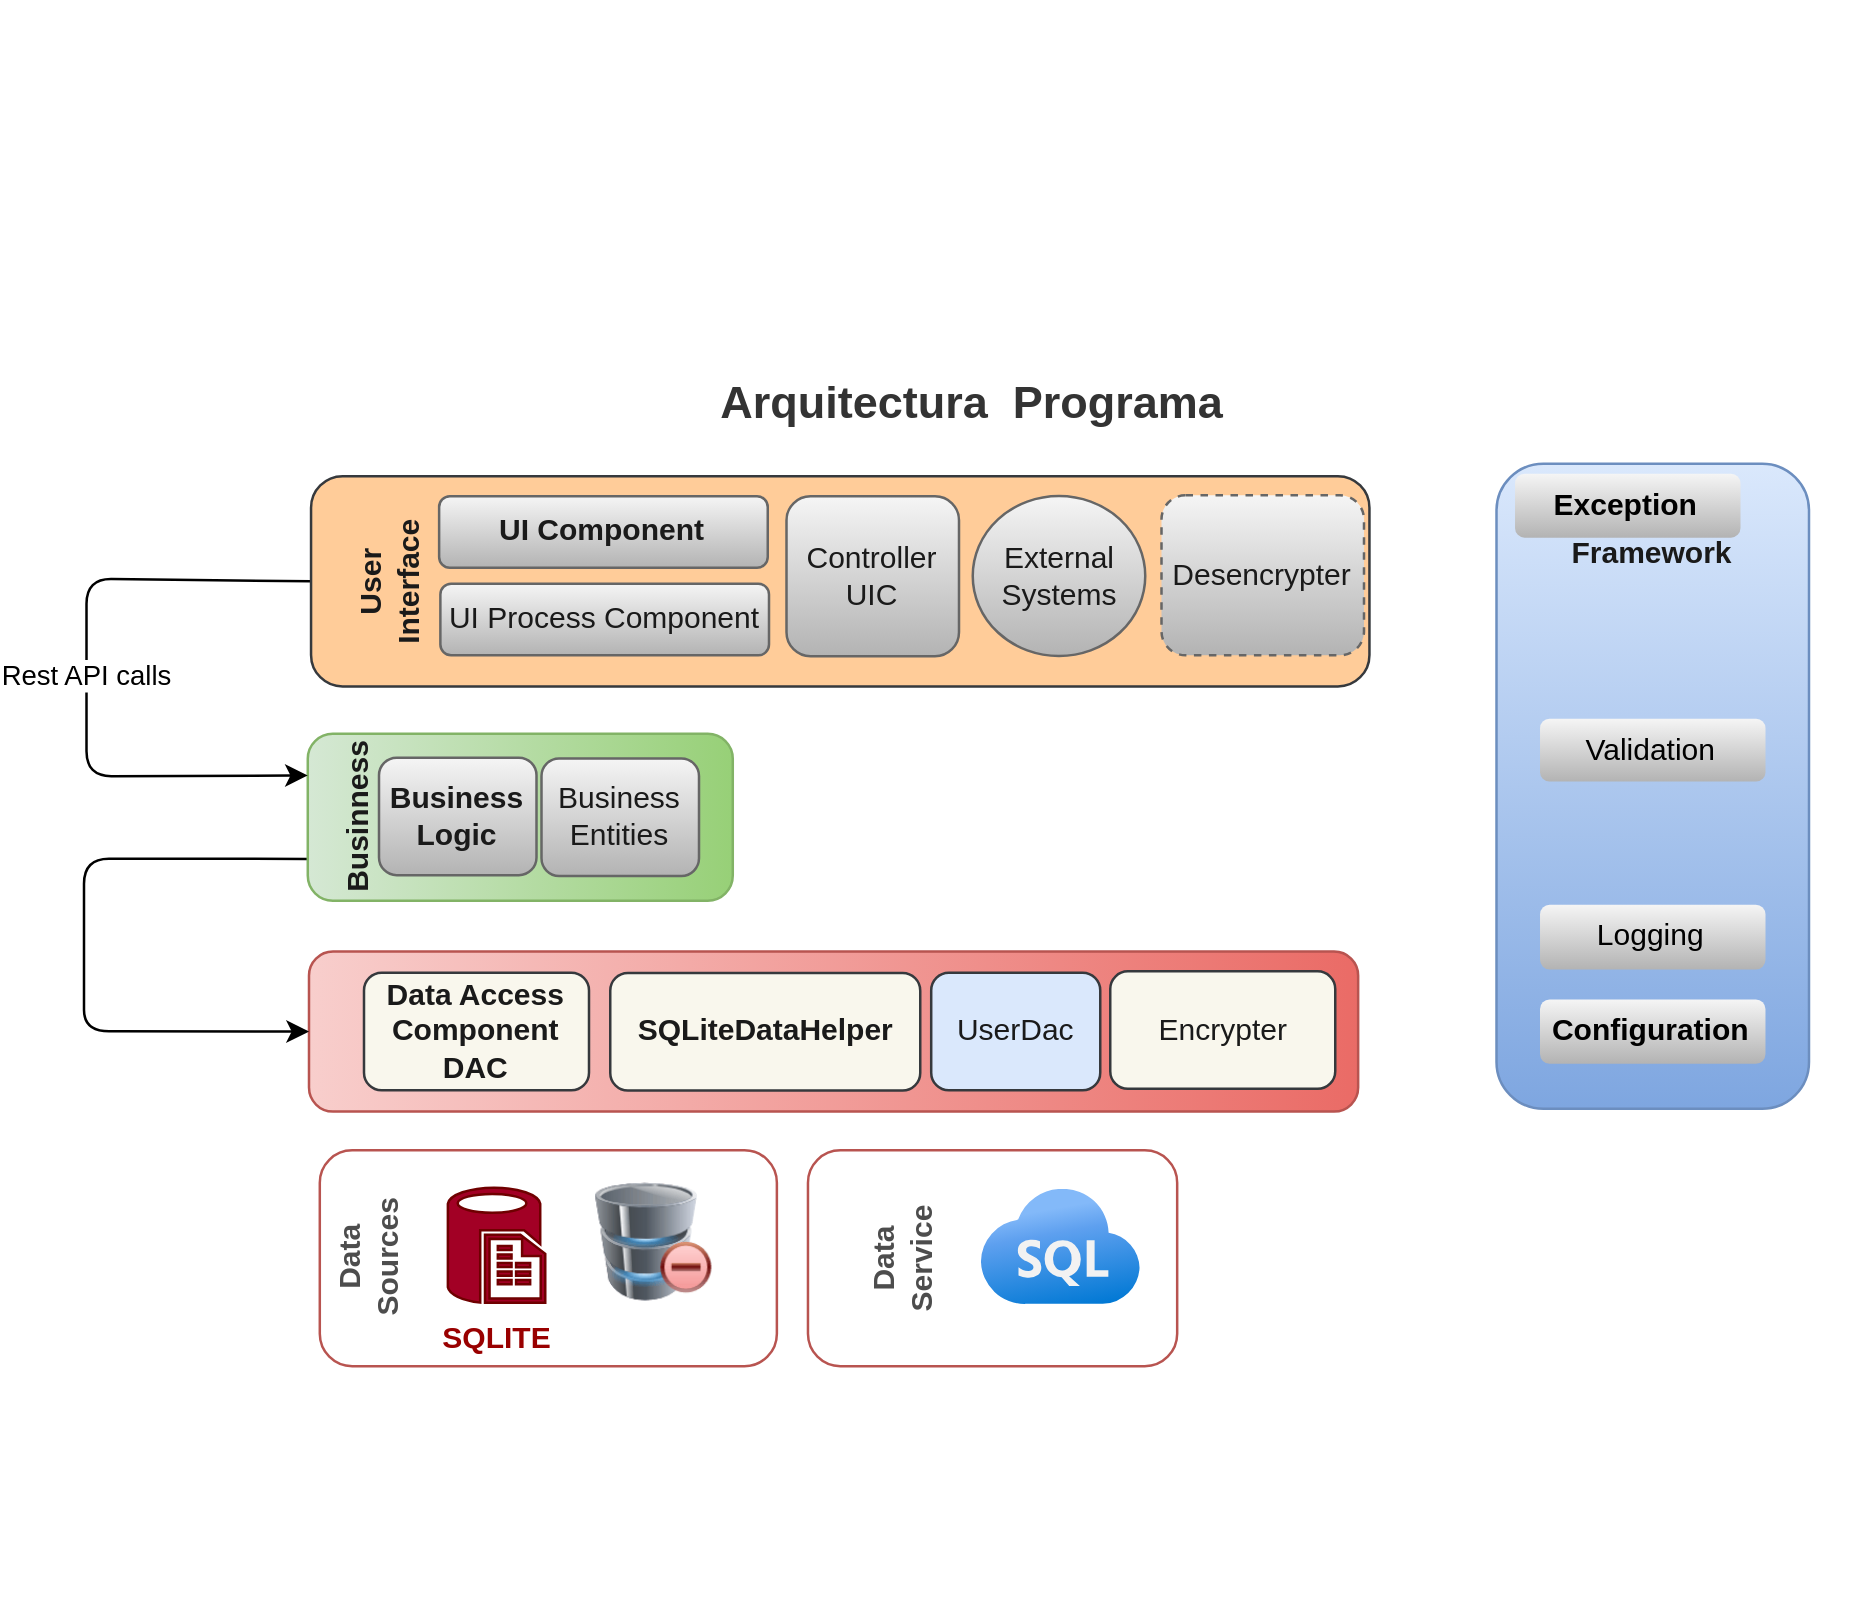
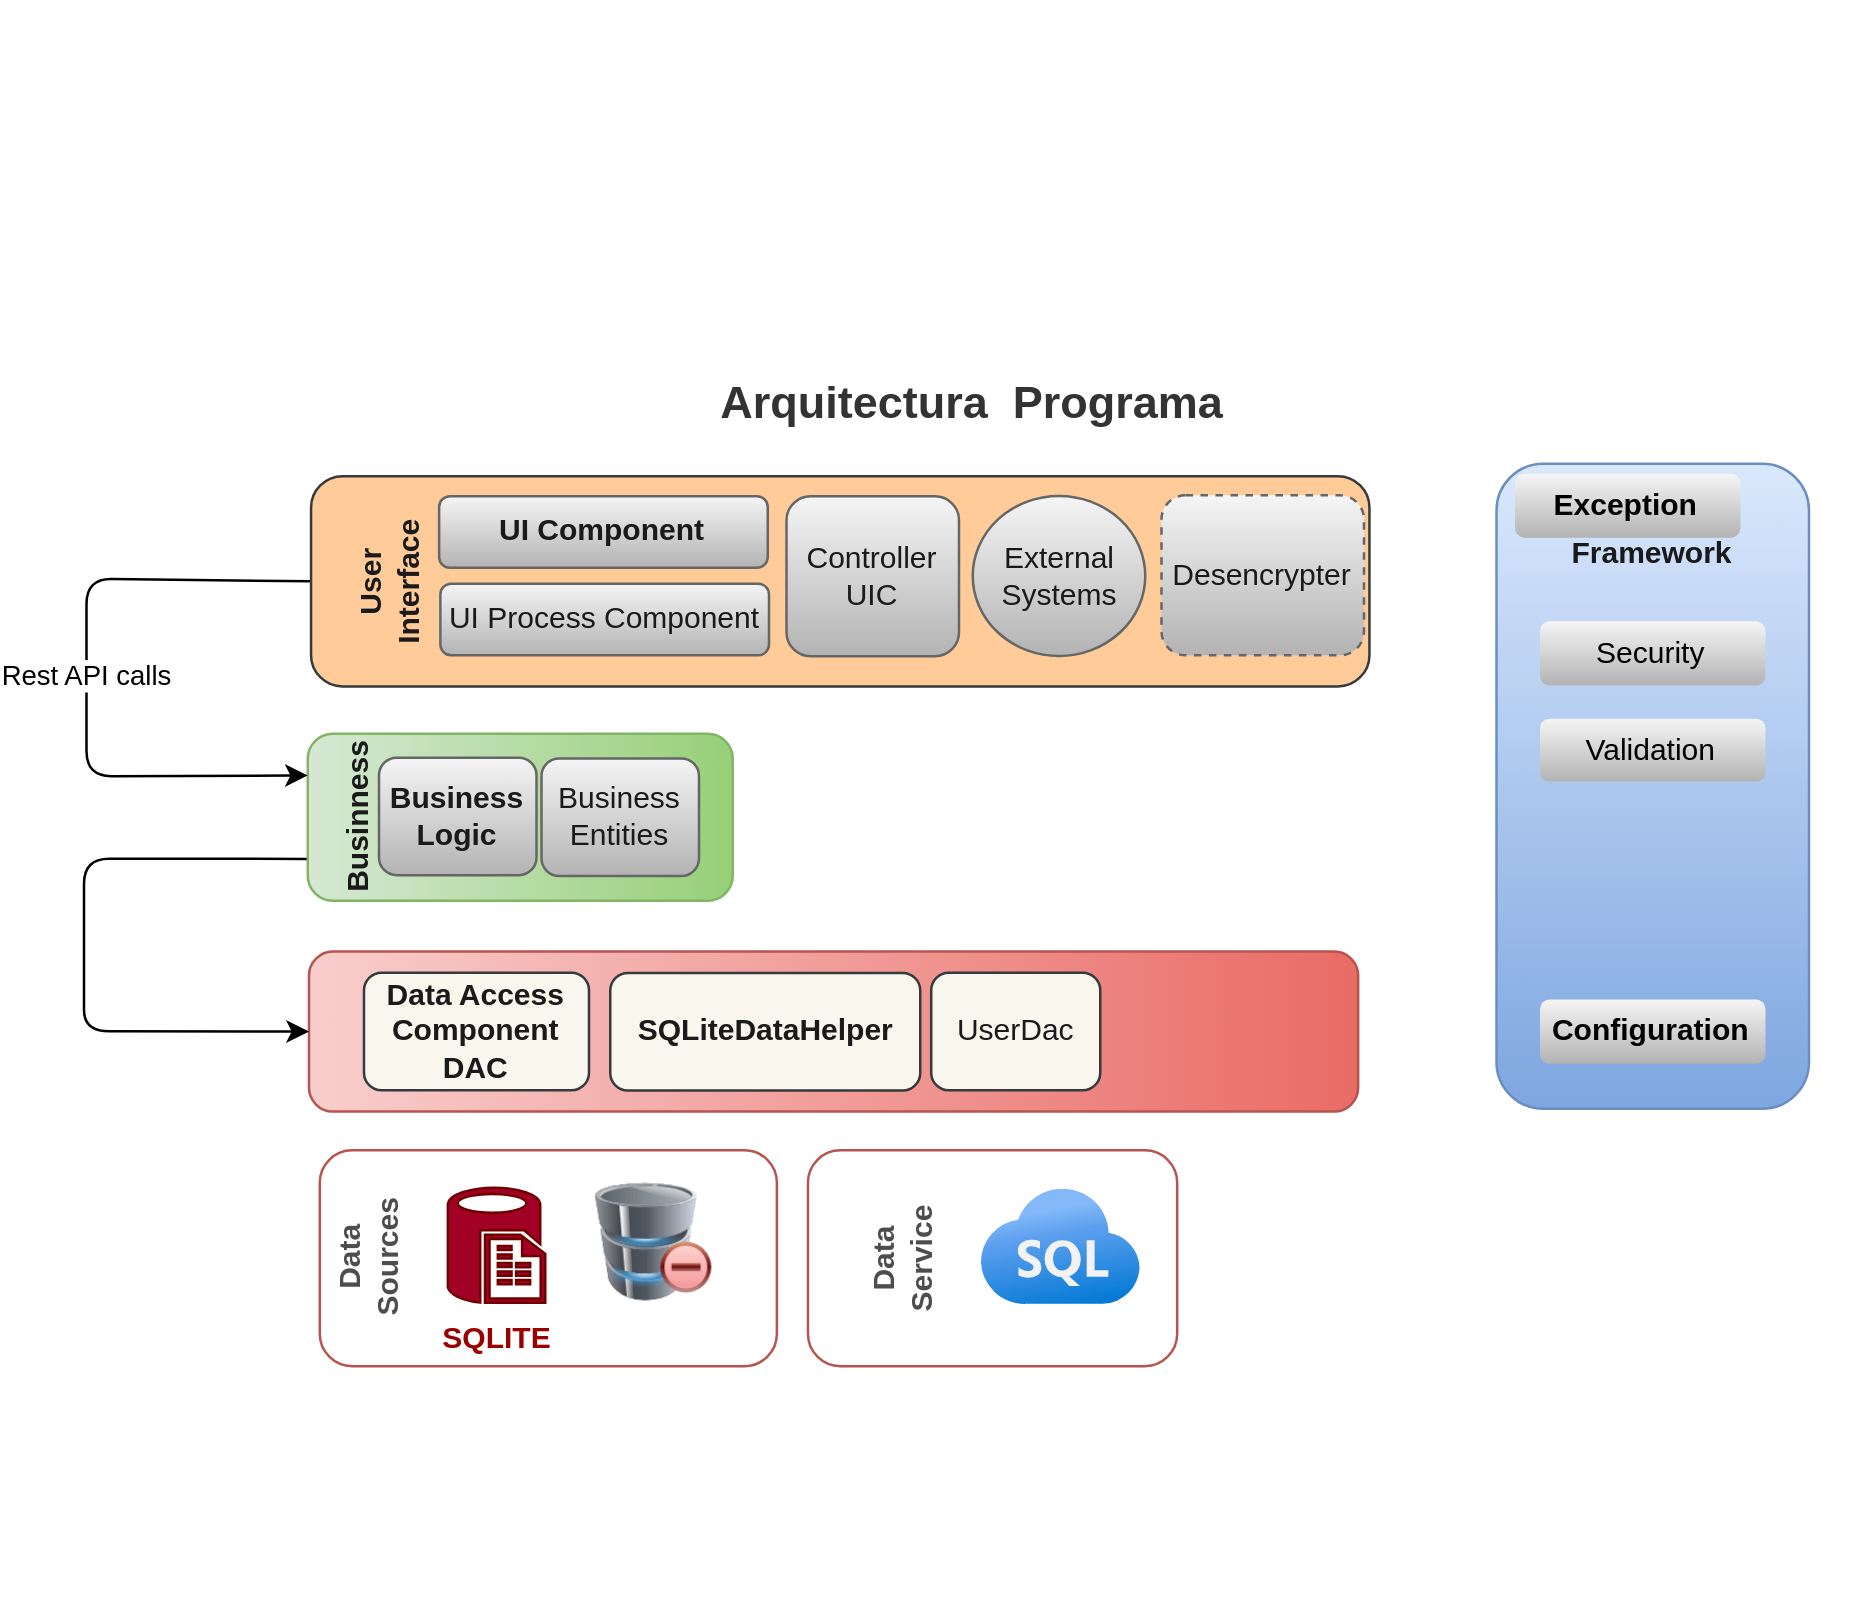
none -> (1653, 653)
(1653, 937) -> none
(1223, 1030) -> none
(1015, 1032) -> (1015, 1032)
